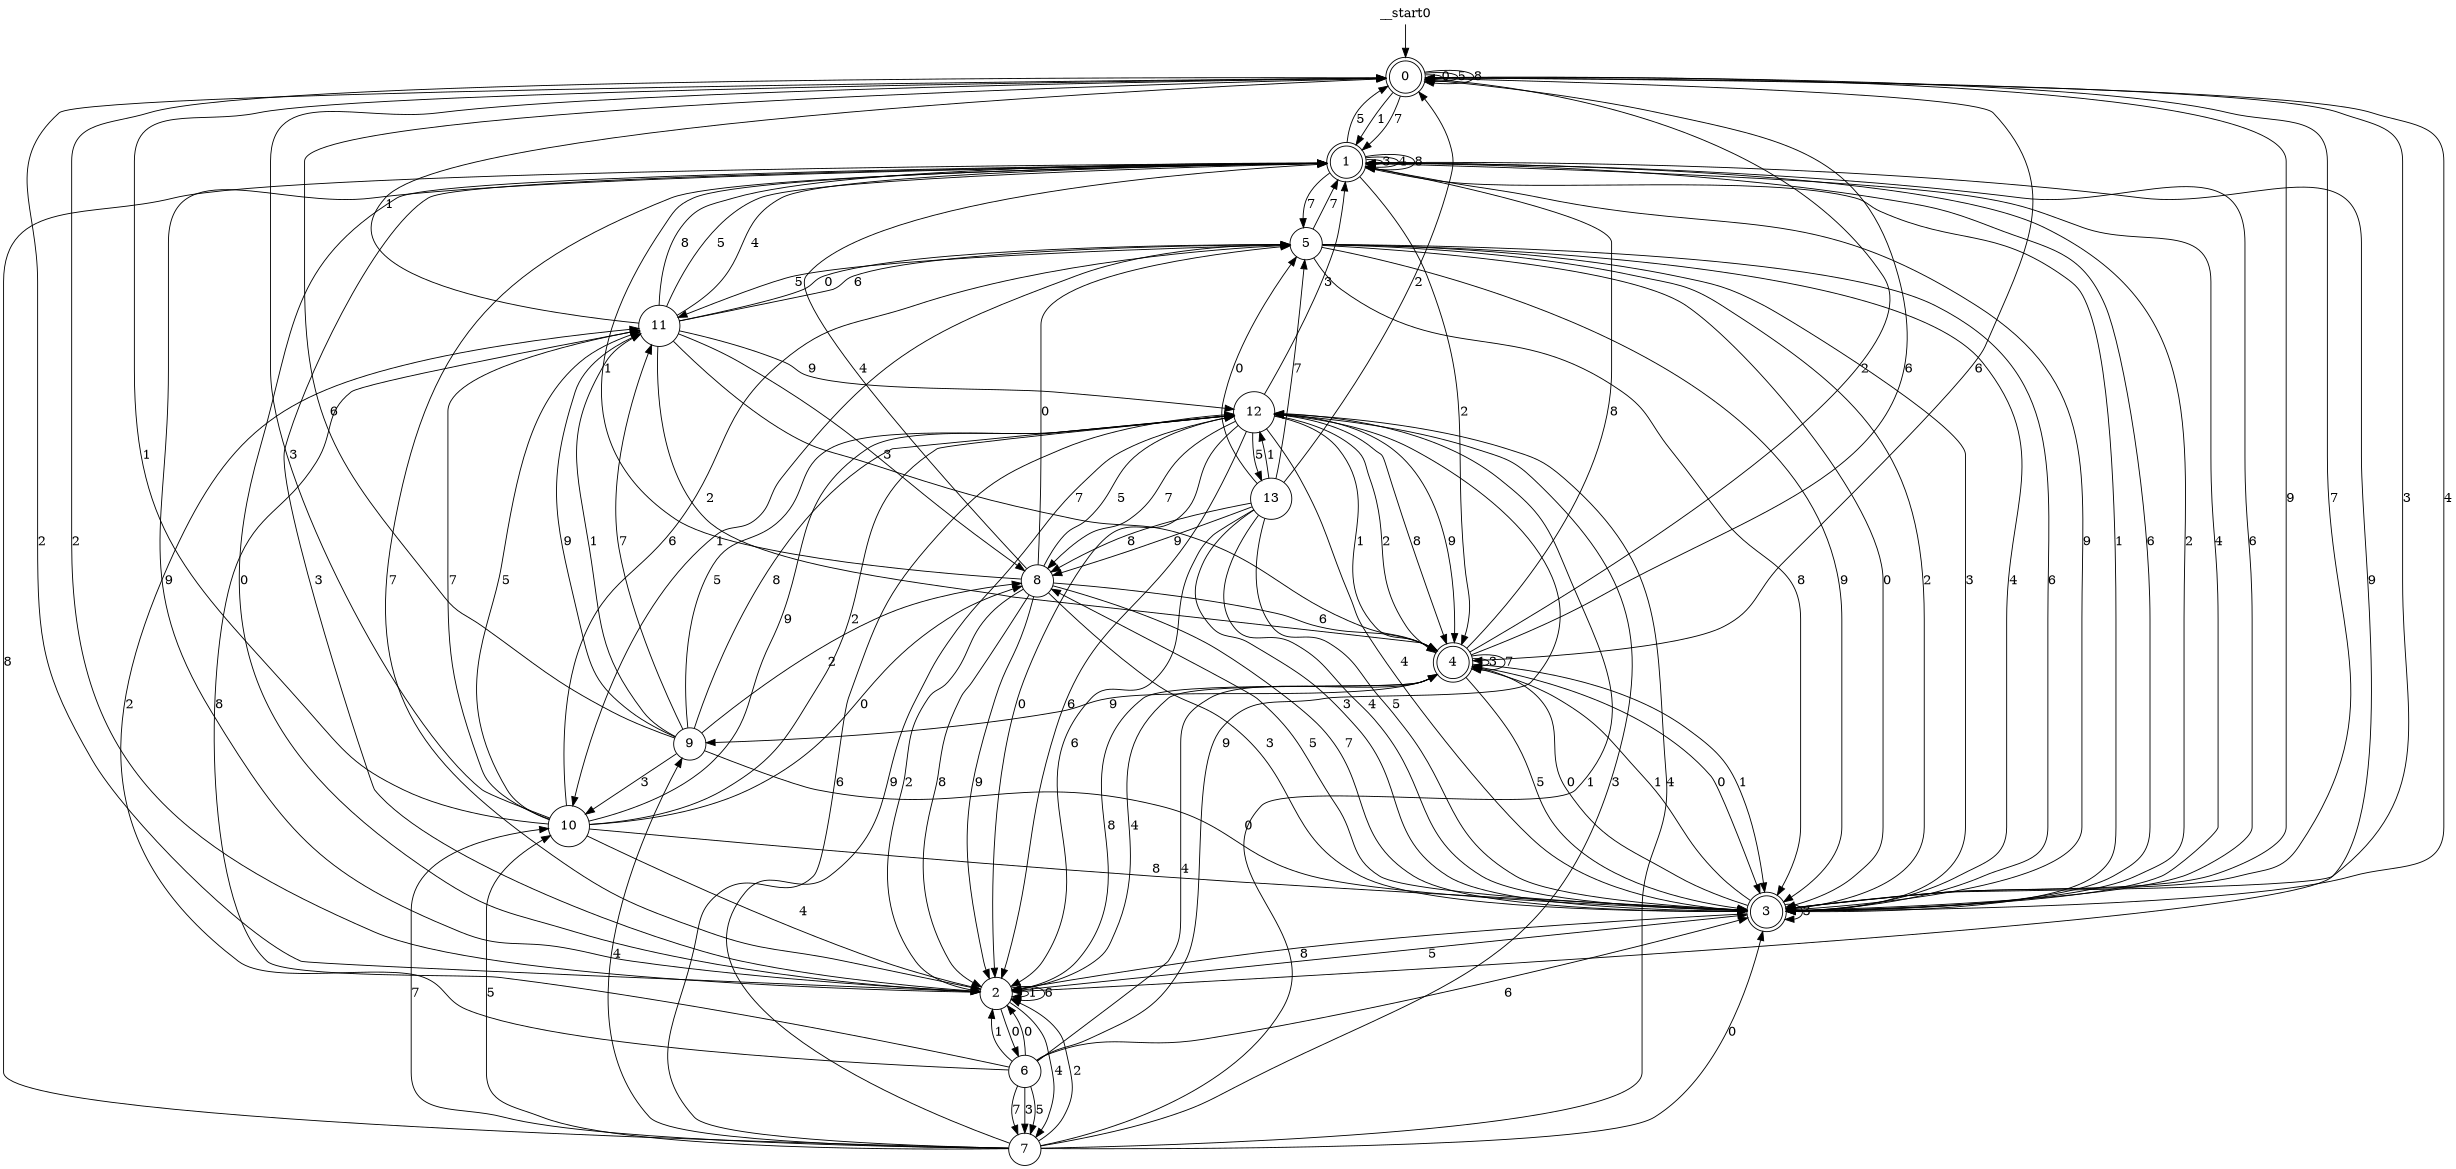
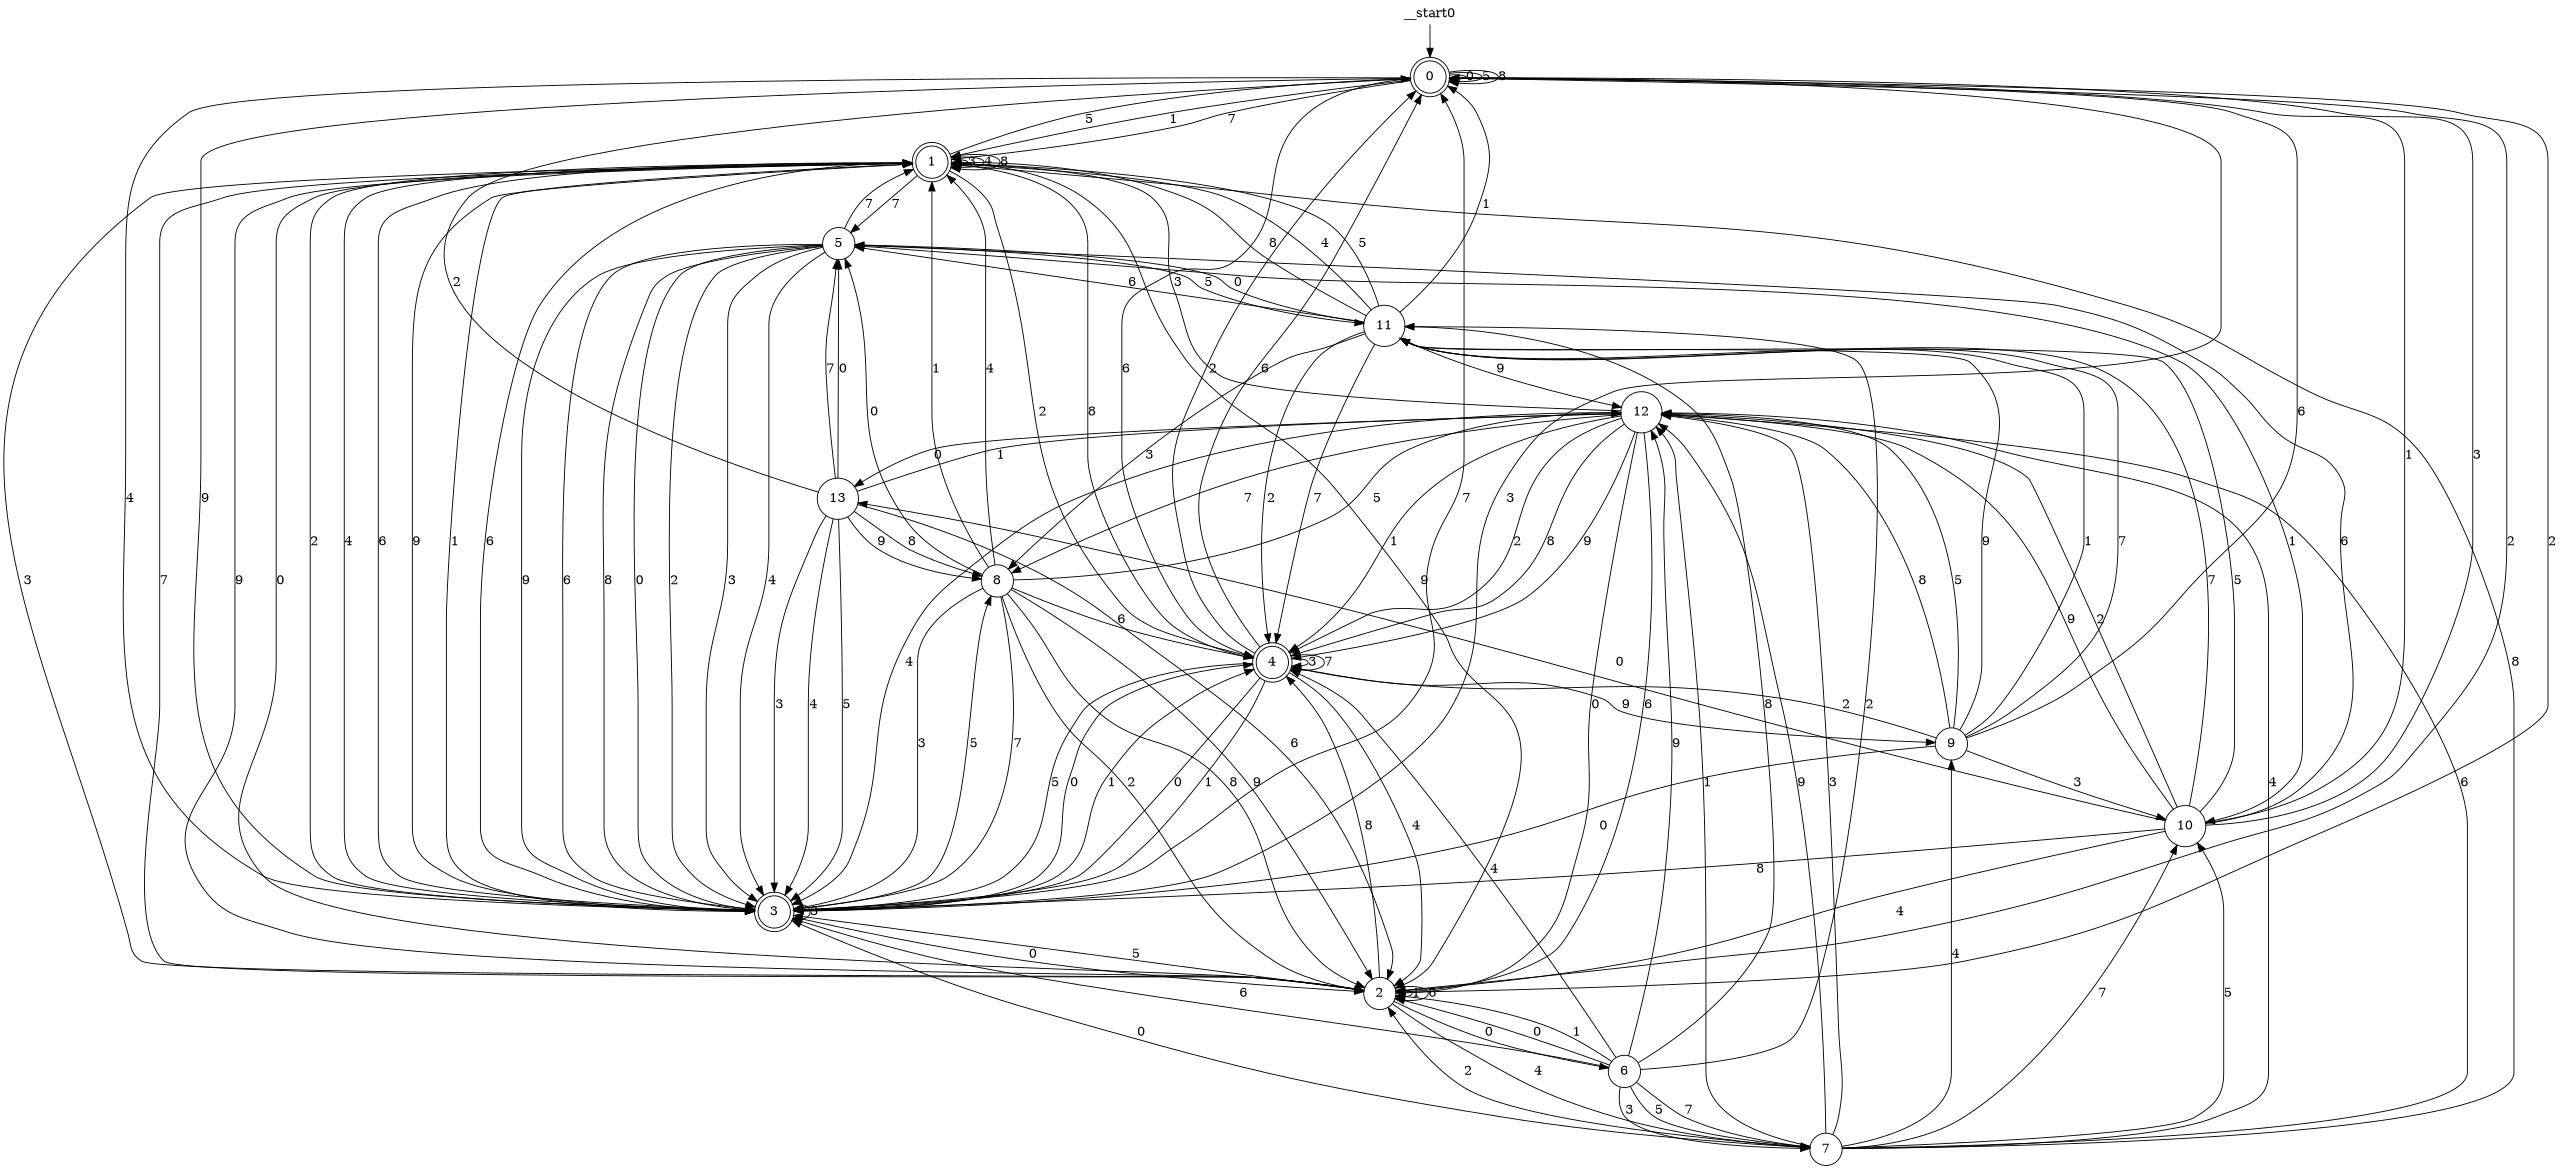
(1260, 456) -> (938, 456)
(853, 630) -> (1605, 687)
(811, 750) -> (1518, 655)
(1304, 955) -> (1033, 955)
